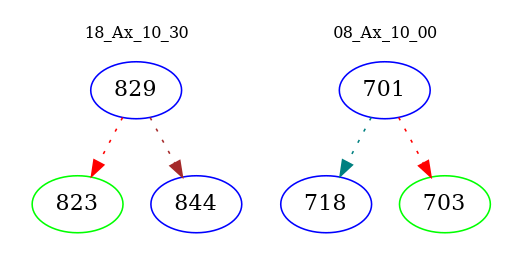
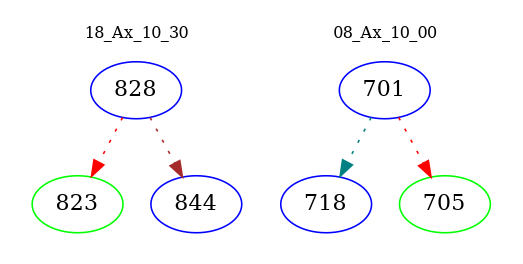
(136, 90) -> (136, 90)
(445, 204) -> (445, 204)
